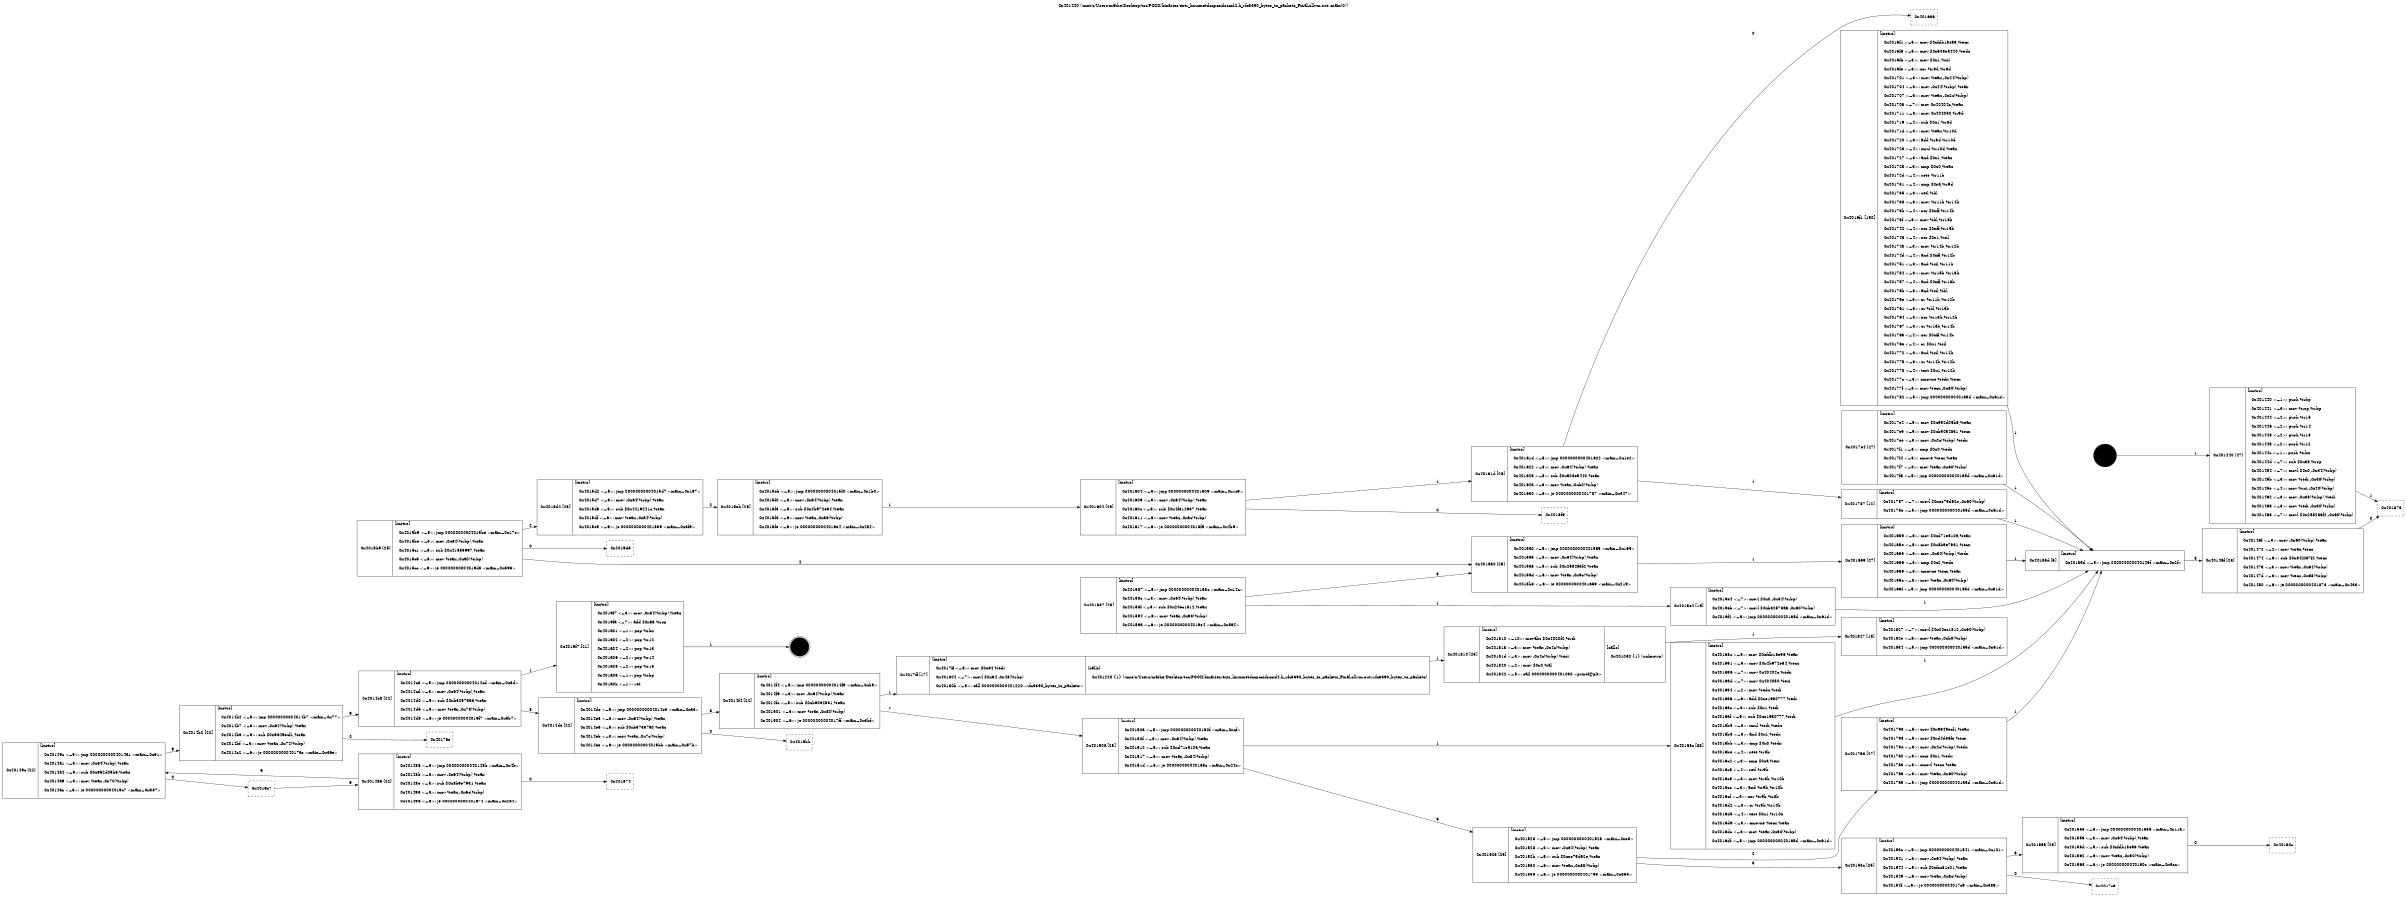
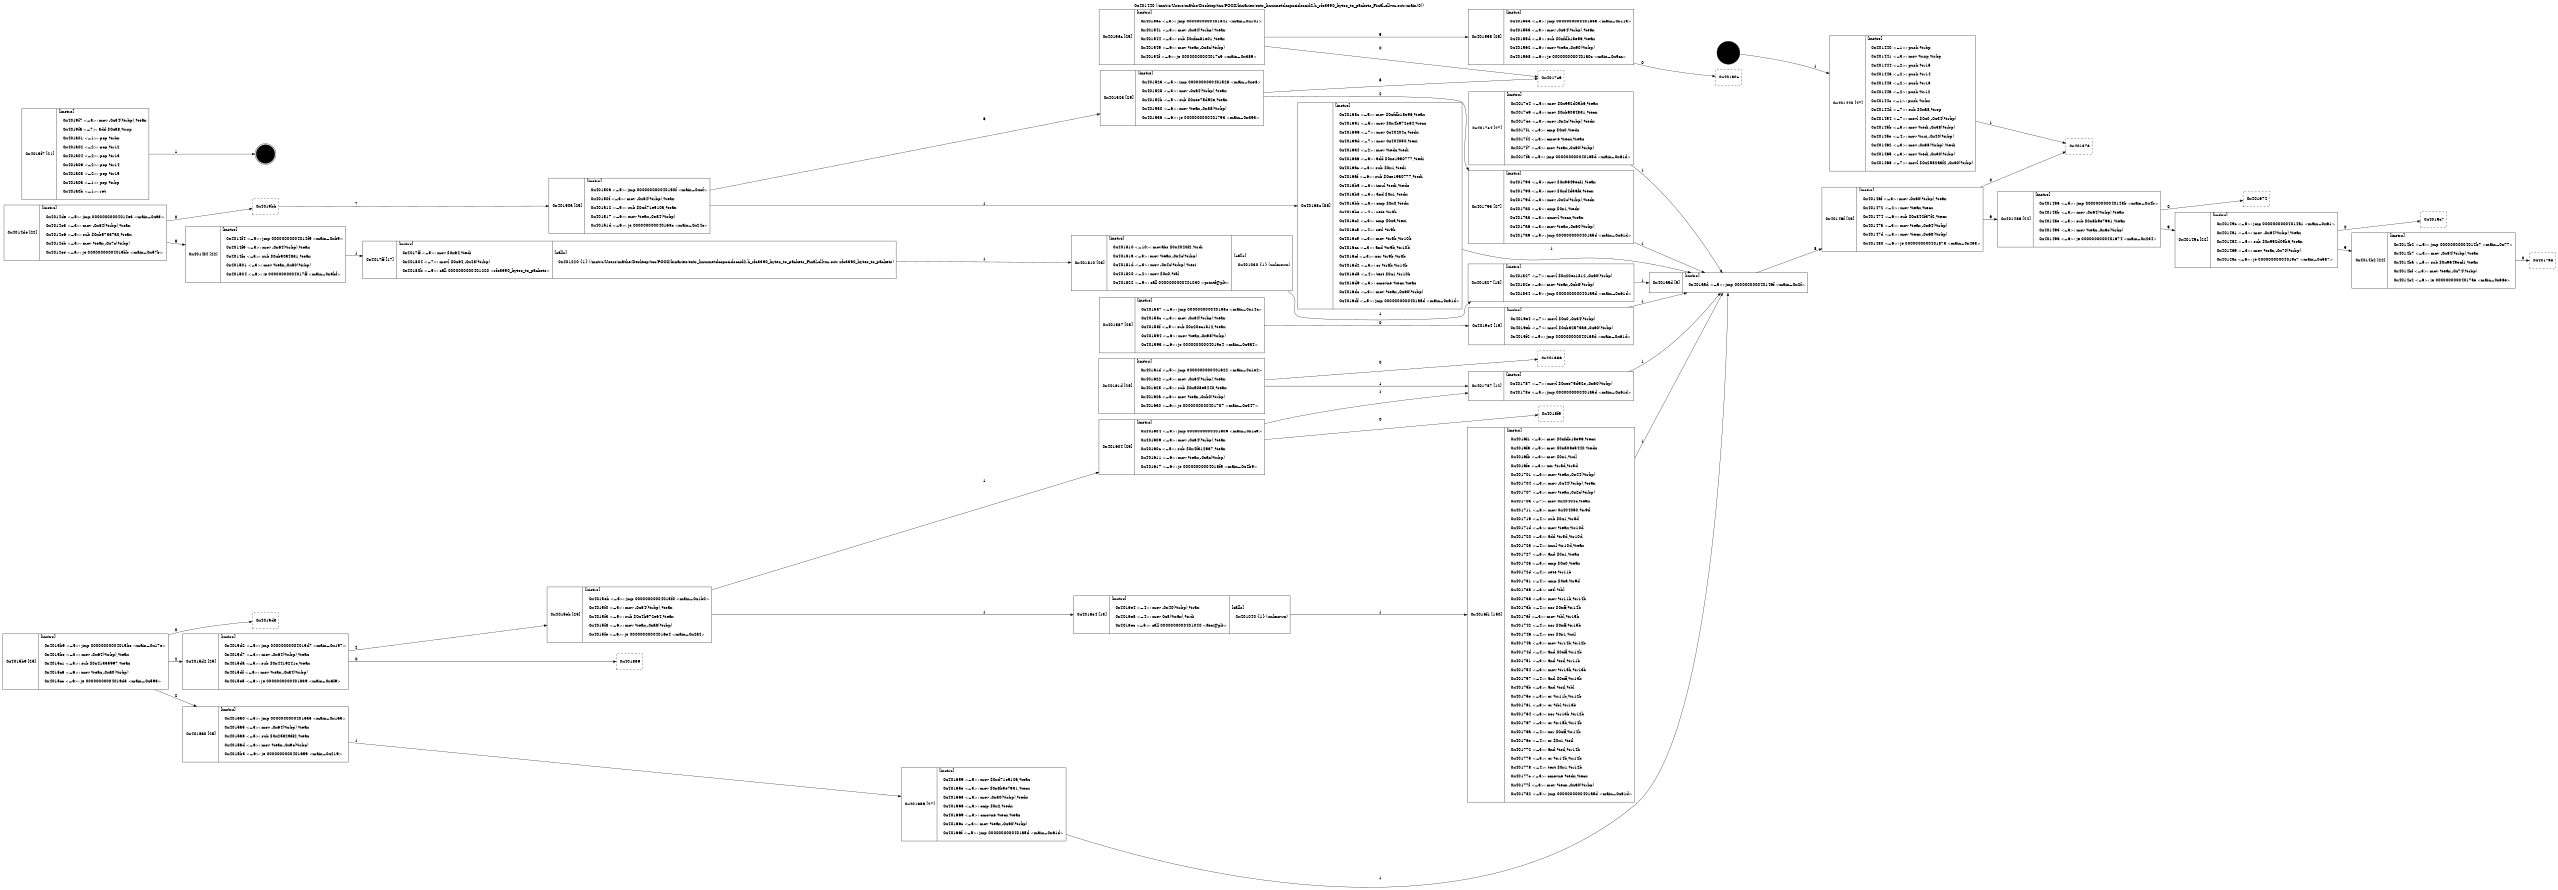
none -> (1640, 283)
(1357, 491) -> (1365, 405)
(1357, 585) -> none
(1437, 604) -> (1380, 323)
none -> (1182, 615)
none -> (629, 662)
(440, 699) -> none
(980, 723) -> (412, 206)
(315, 787) -> (1989, 219)
(1737, 867) -> (1399, 85)
